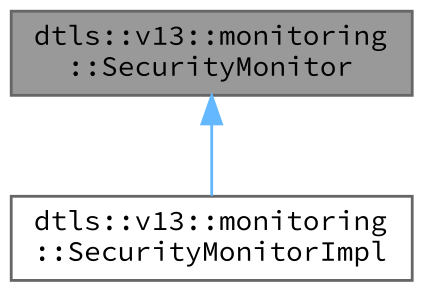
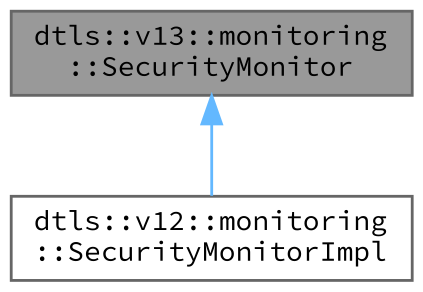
(212, 238) -> (212, 238)
